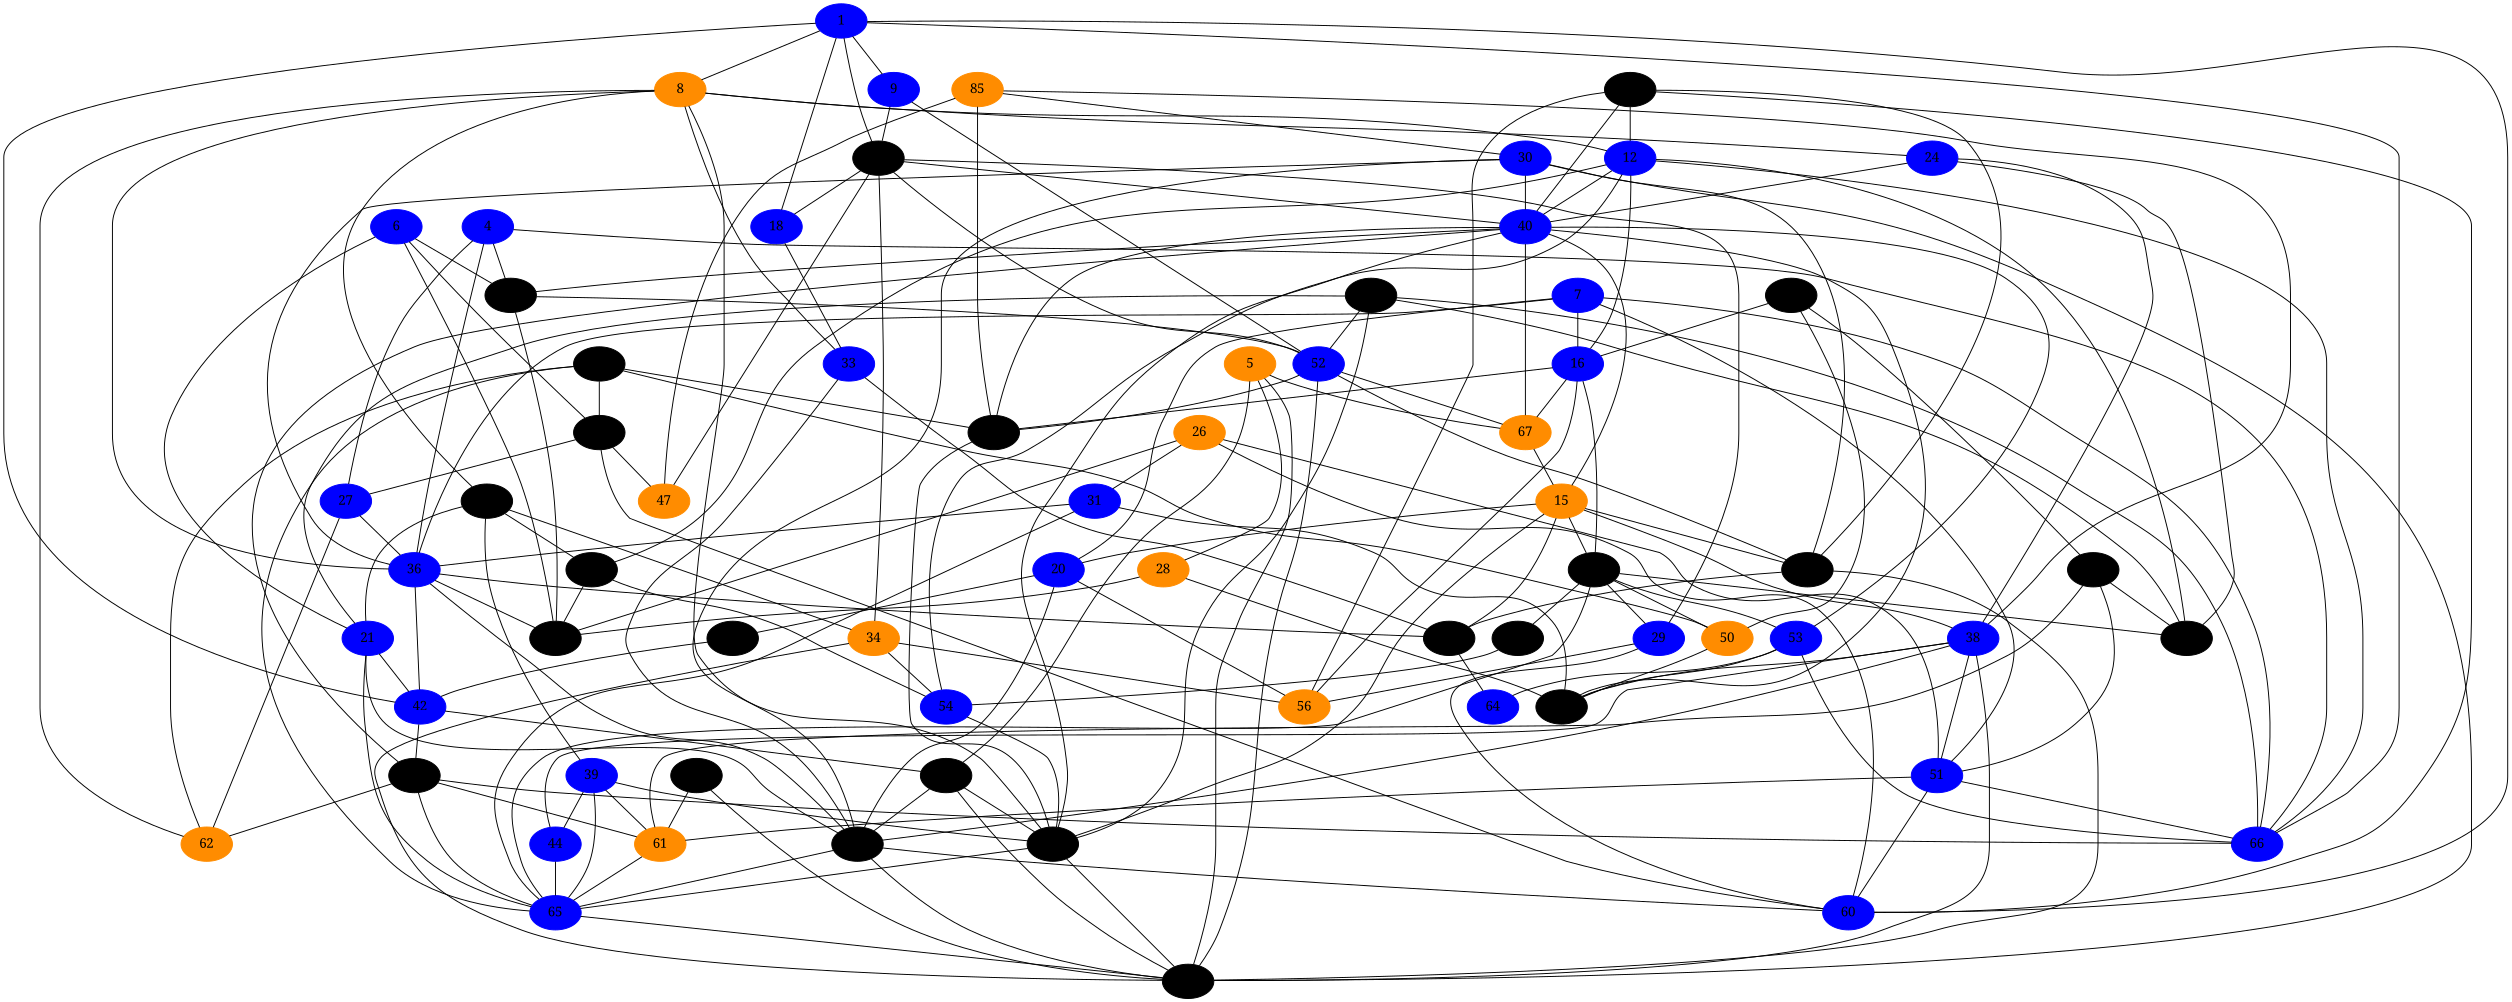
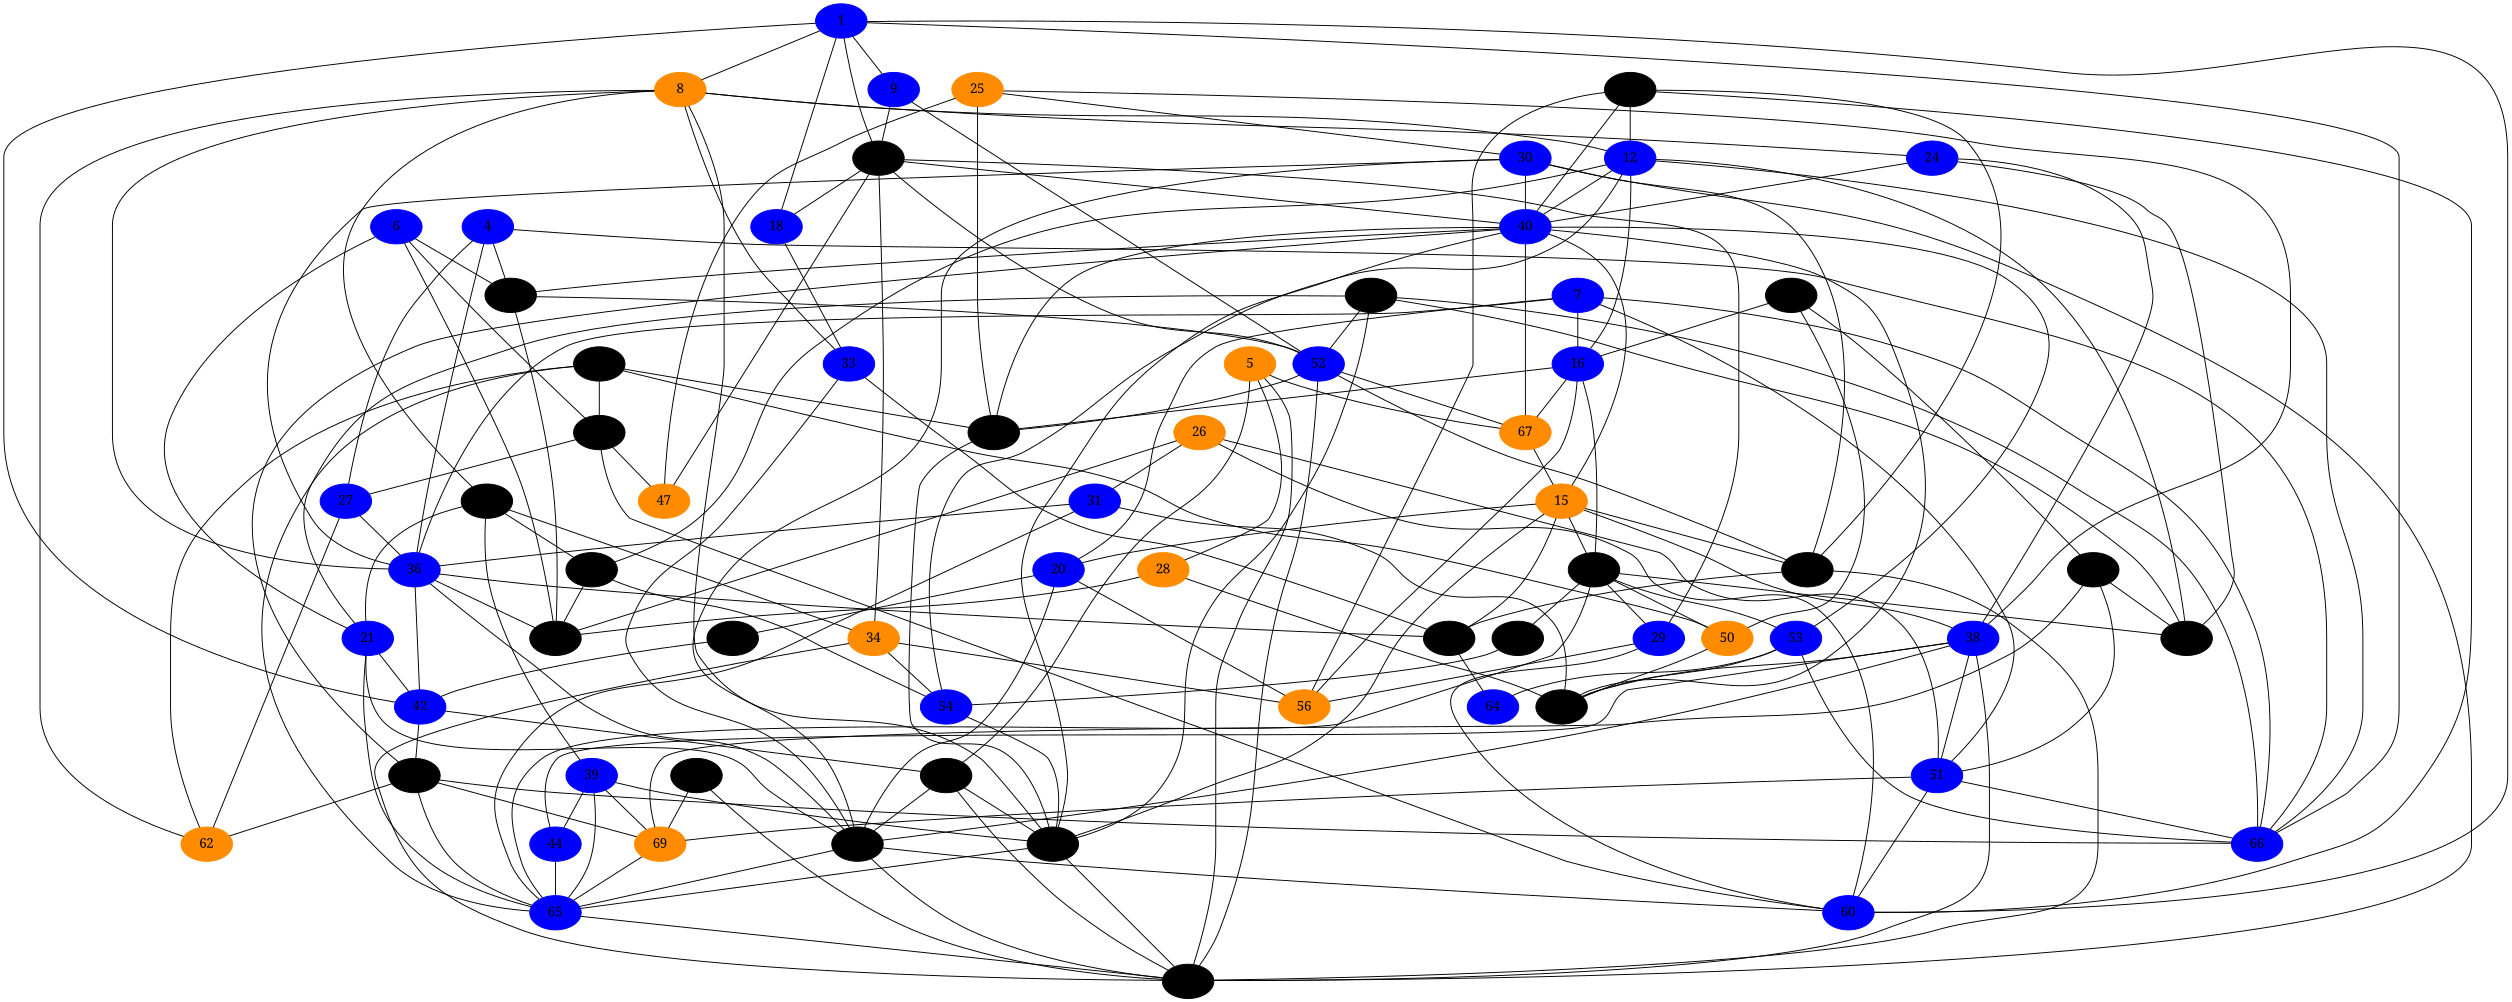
(978, 90) -> (978, 90)
(660, 844) -> (660, 844)
